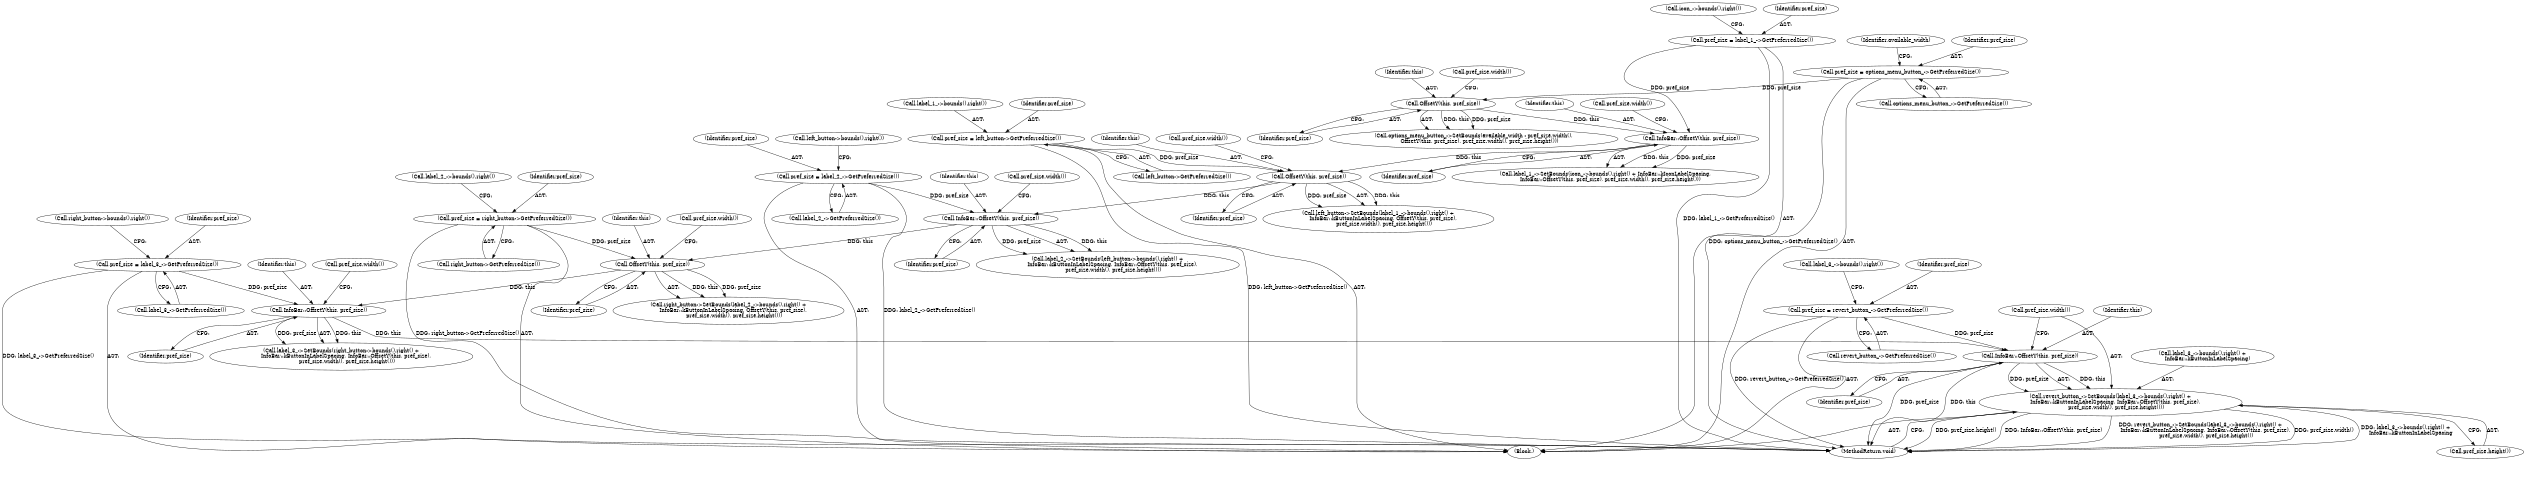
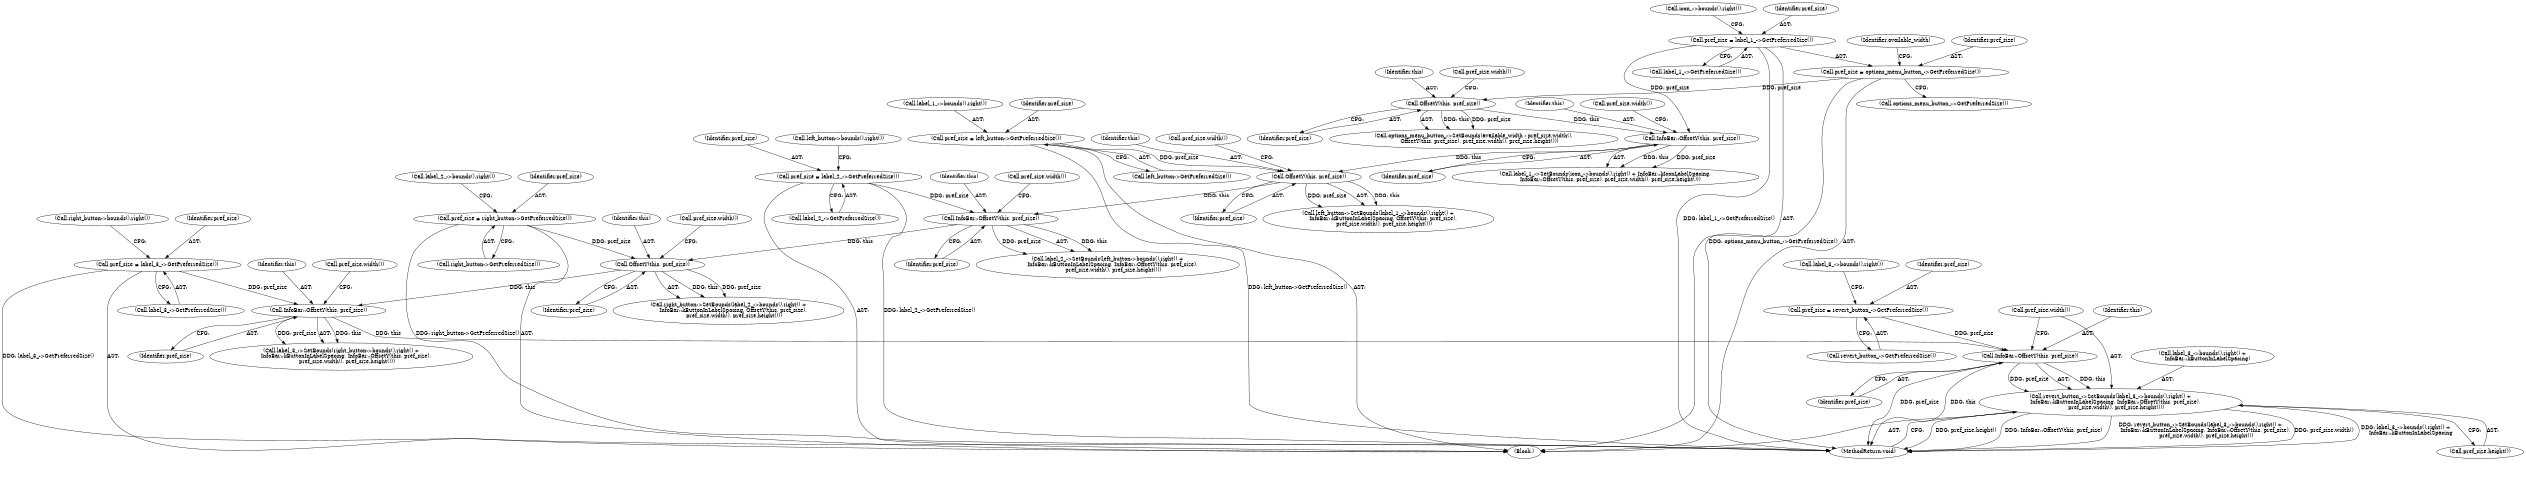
none -> (1696, 72)
(1932, 88) -> (1824, 56)
(1735, 382) -> none
(1759, 420) -> none
